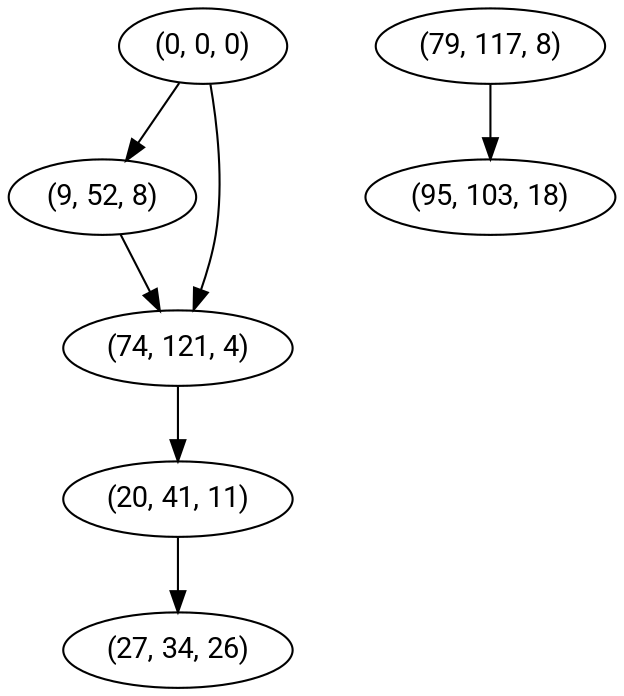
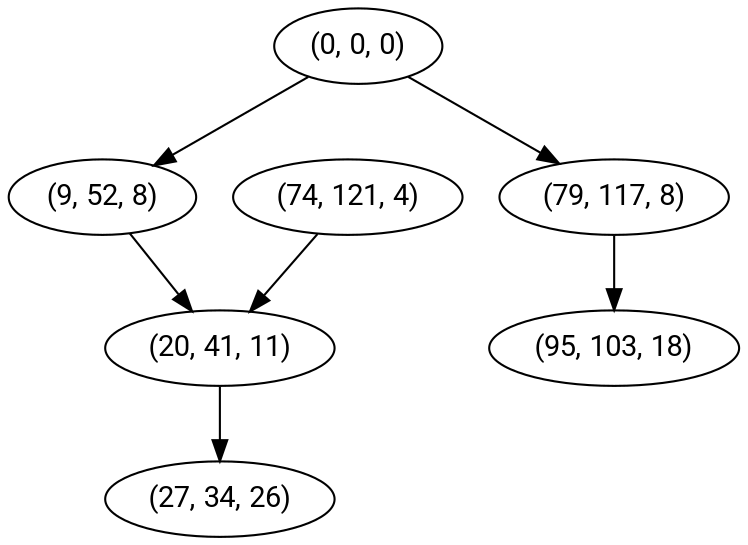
(219, 188) -> (474, 115)
(135, 263) -> (154, 264)
